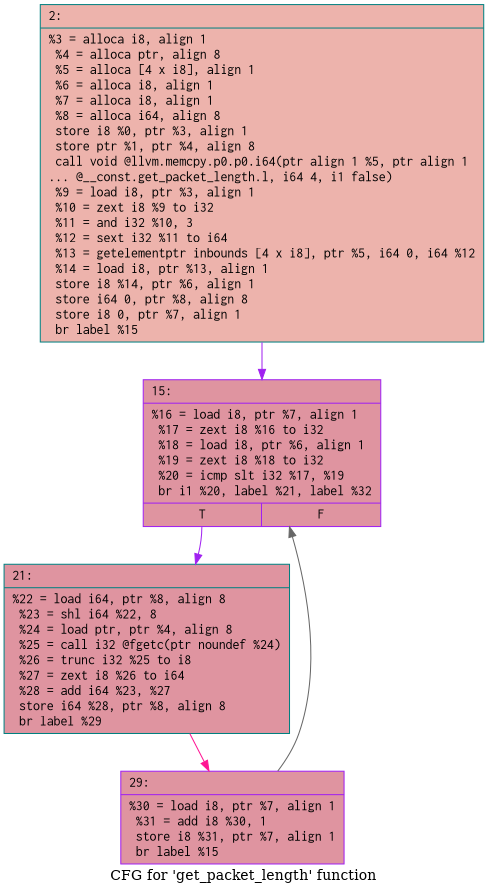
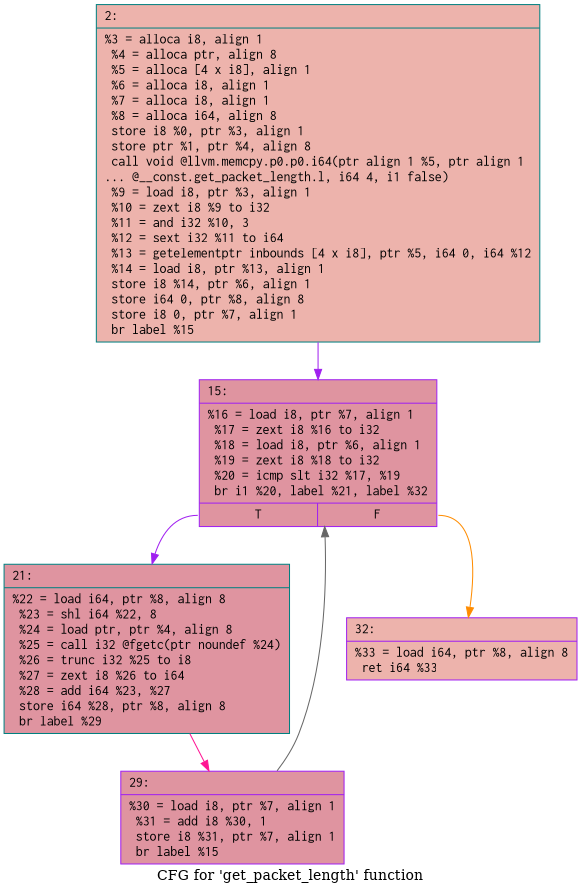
none -> (462, 649)
